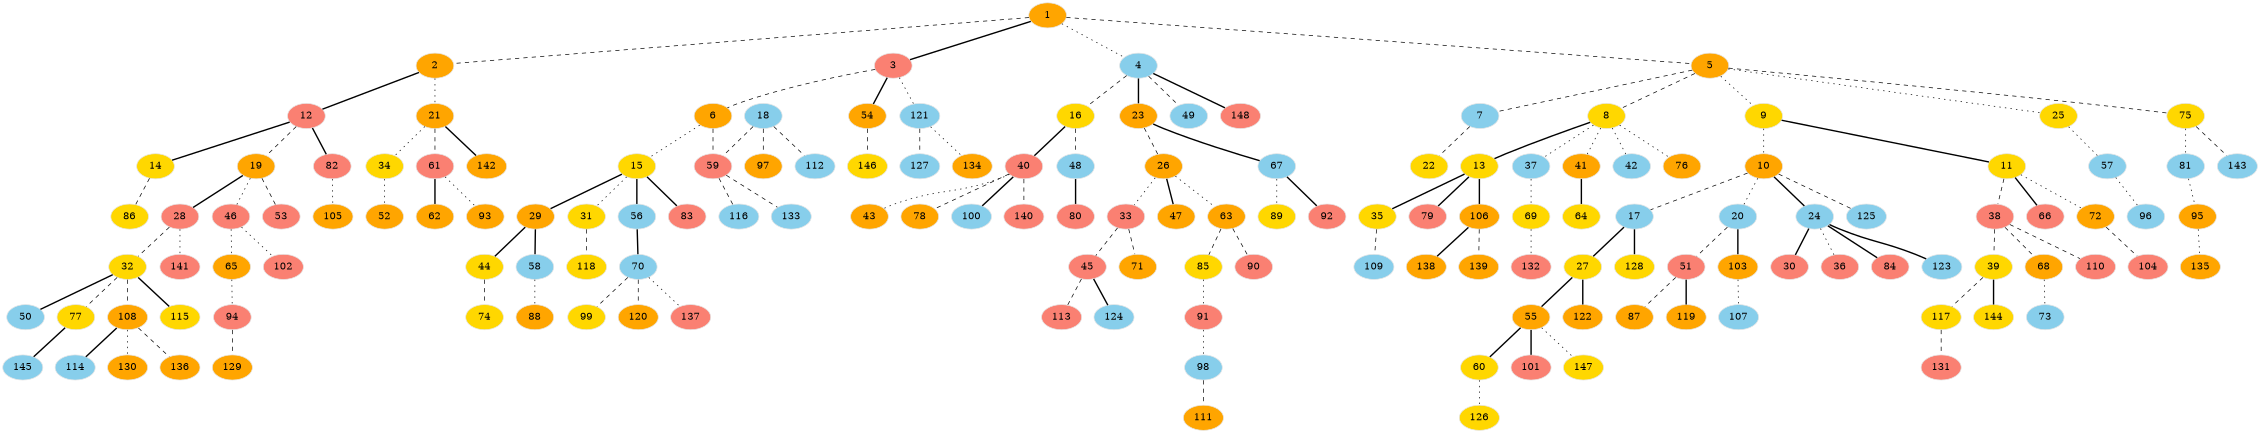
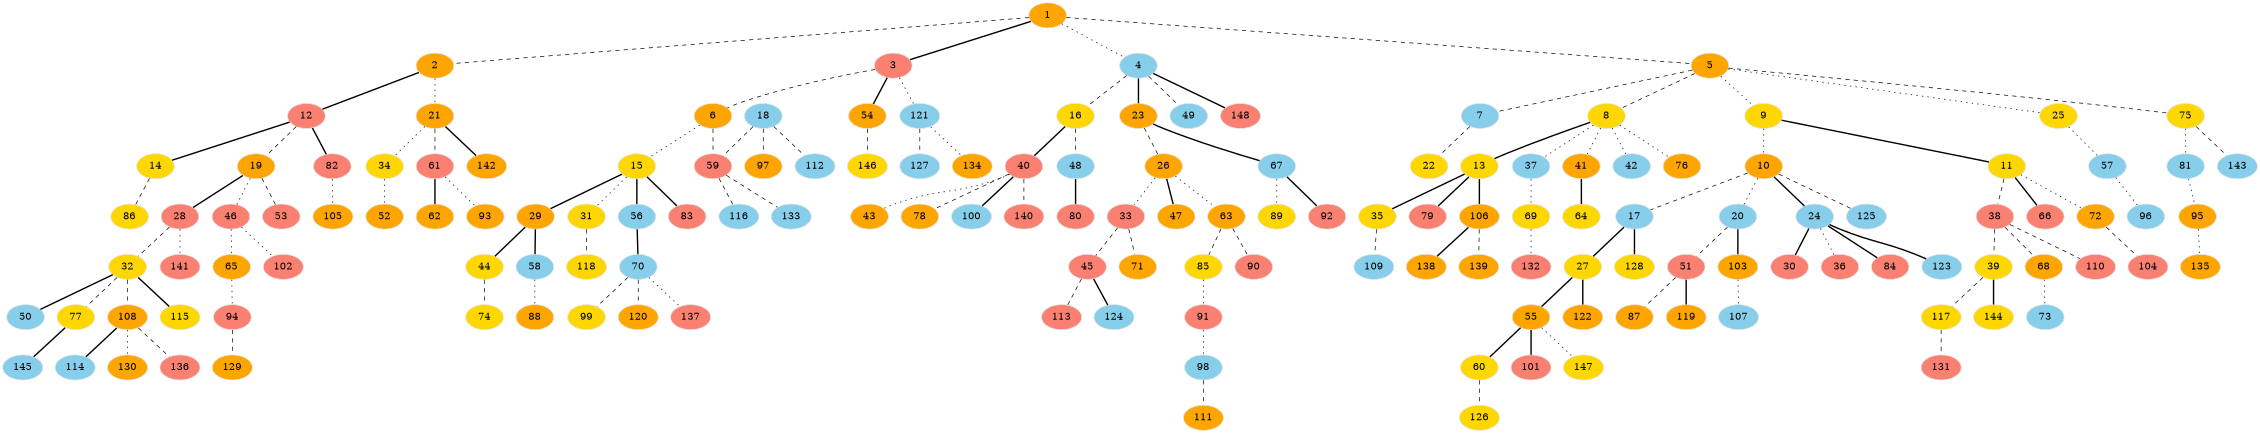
(180, 367) -> (180, 367)
(1479, 393) -> (1479, 393)
